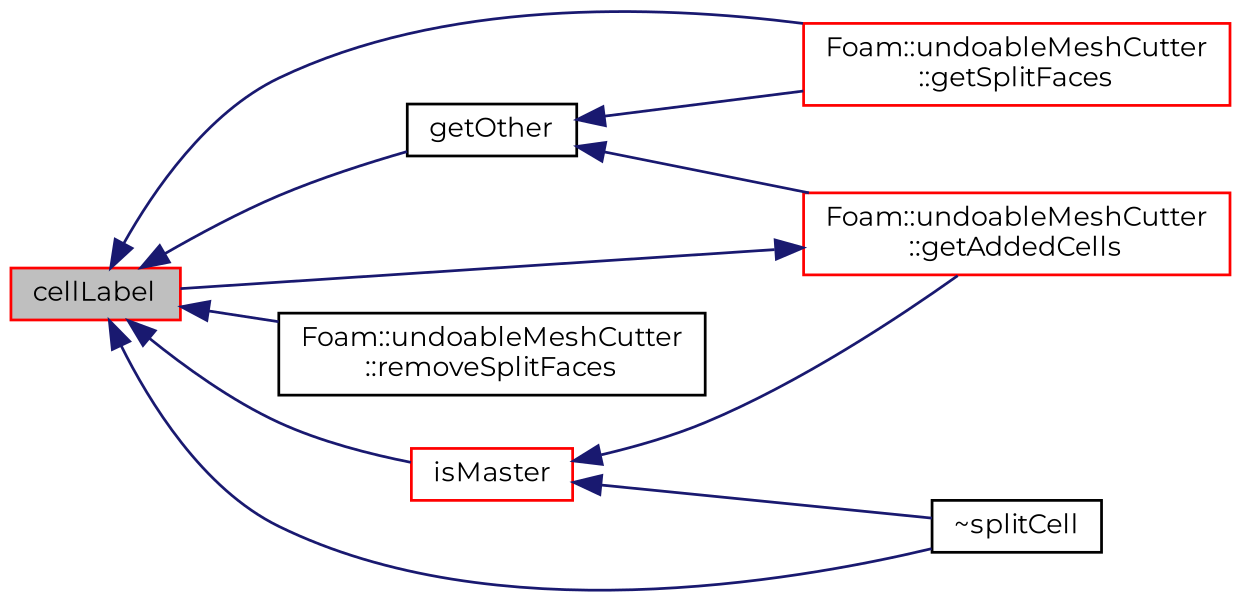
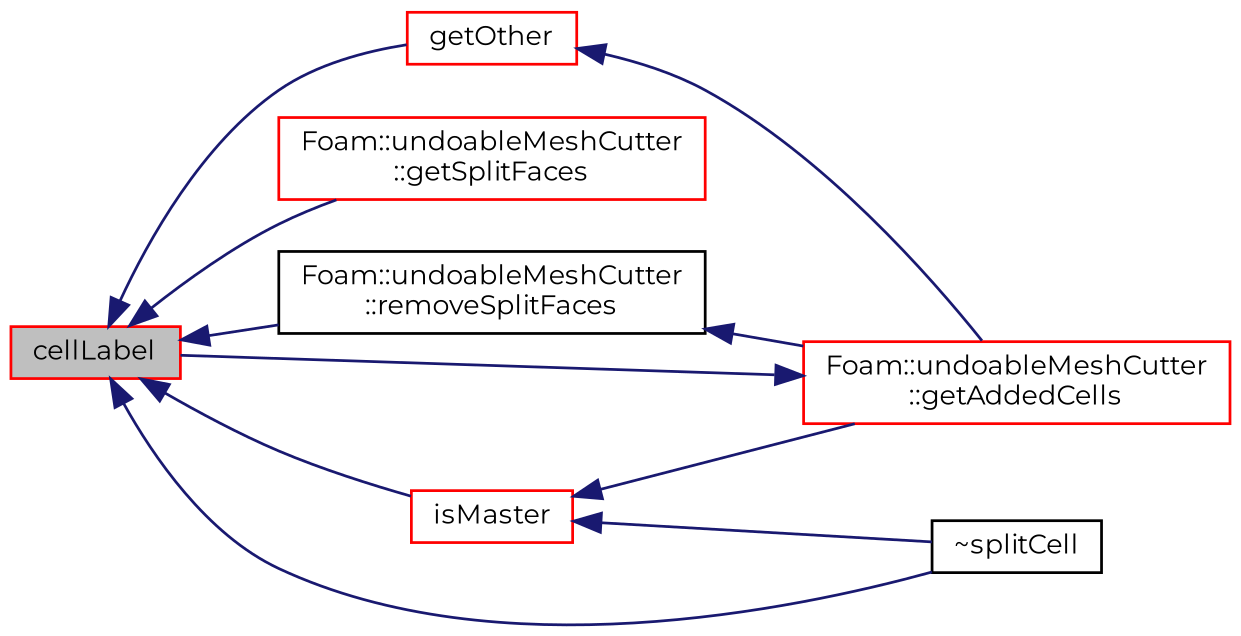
(704, 104) -> none
(492, 130) -> (492, 38)
none -> (768, 340)
